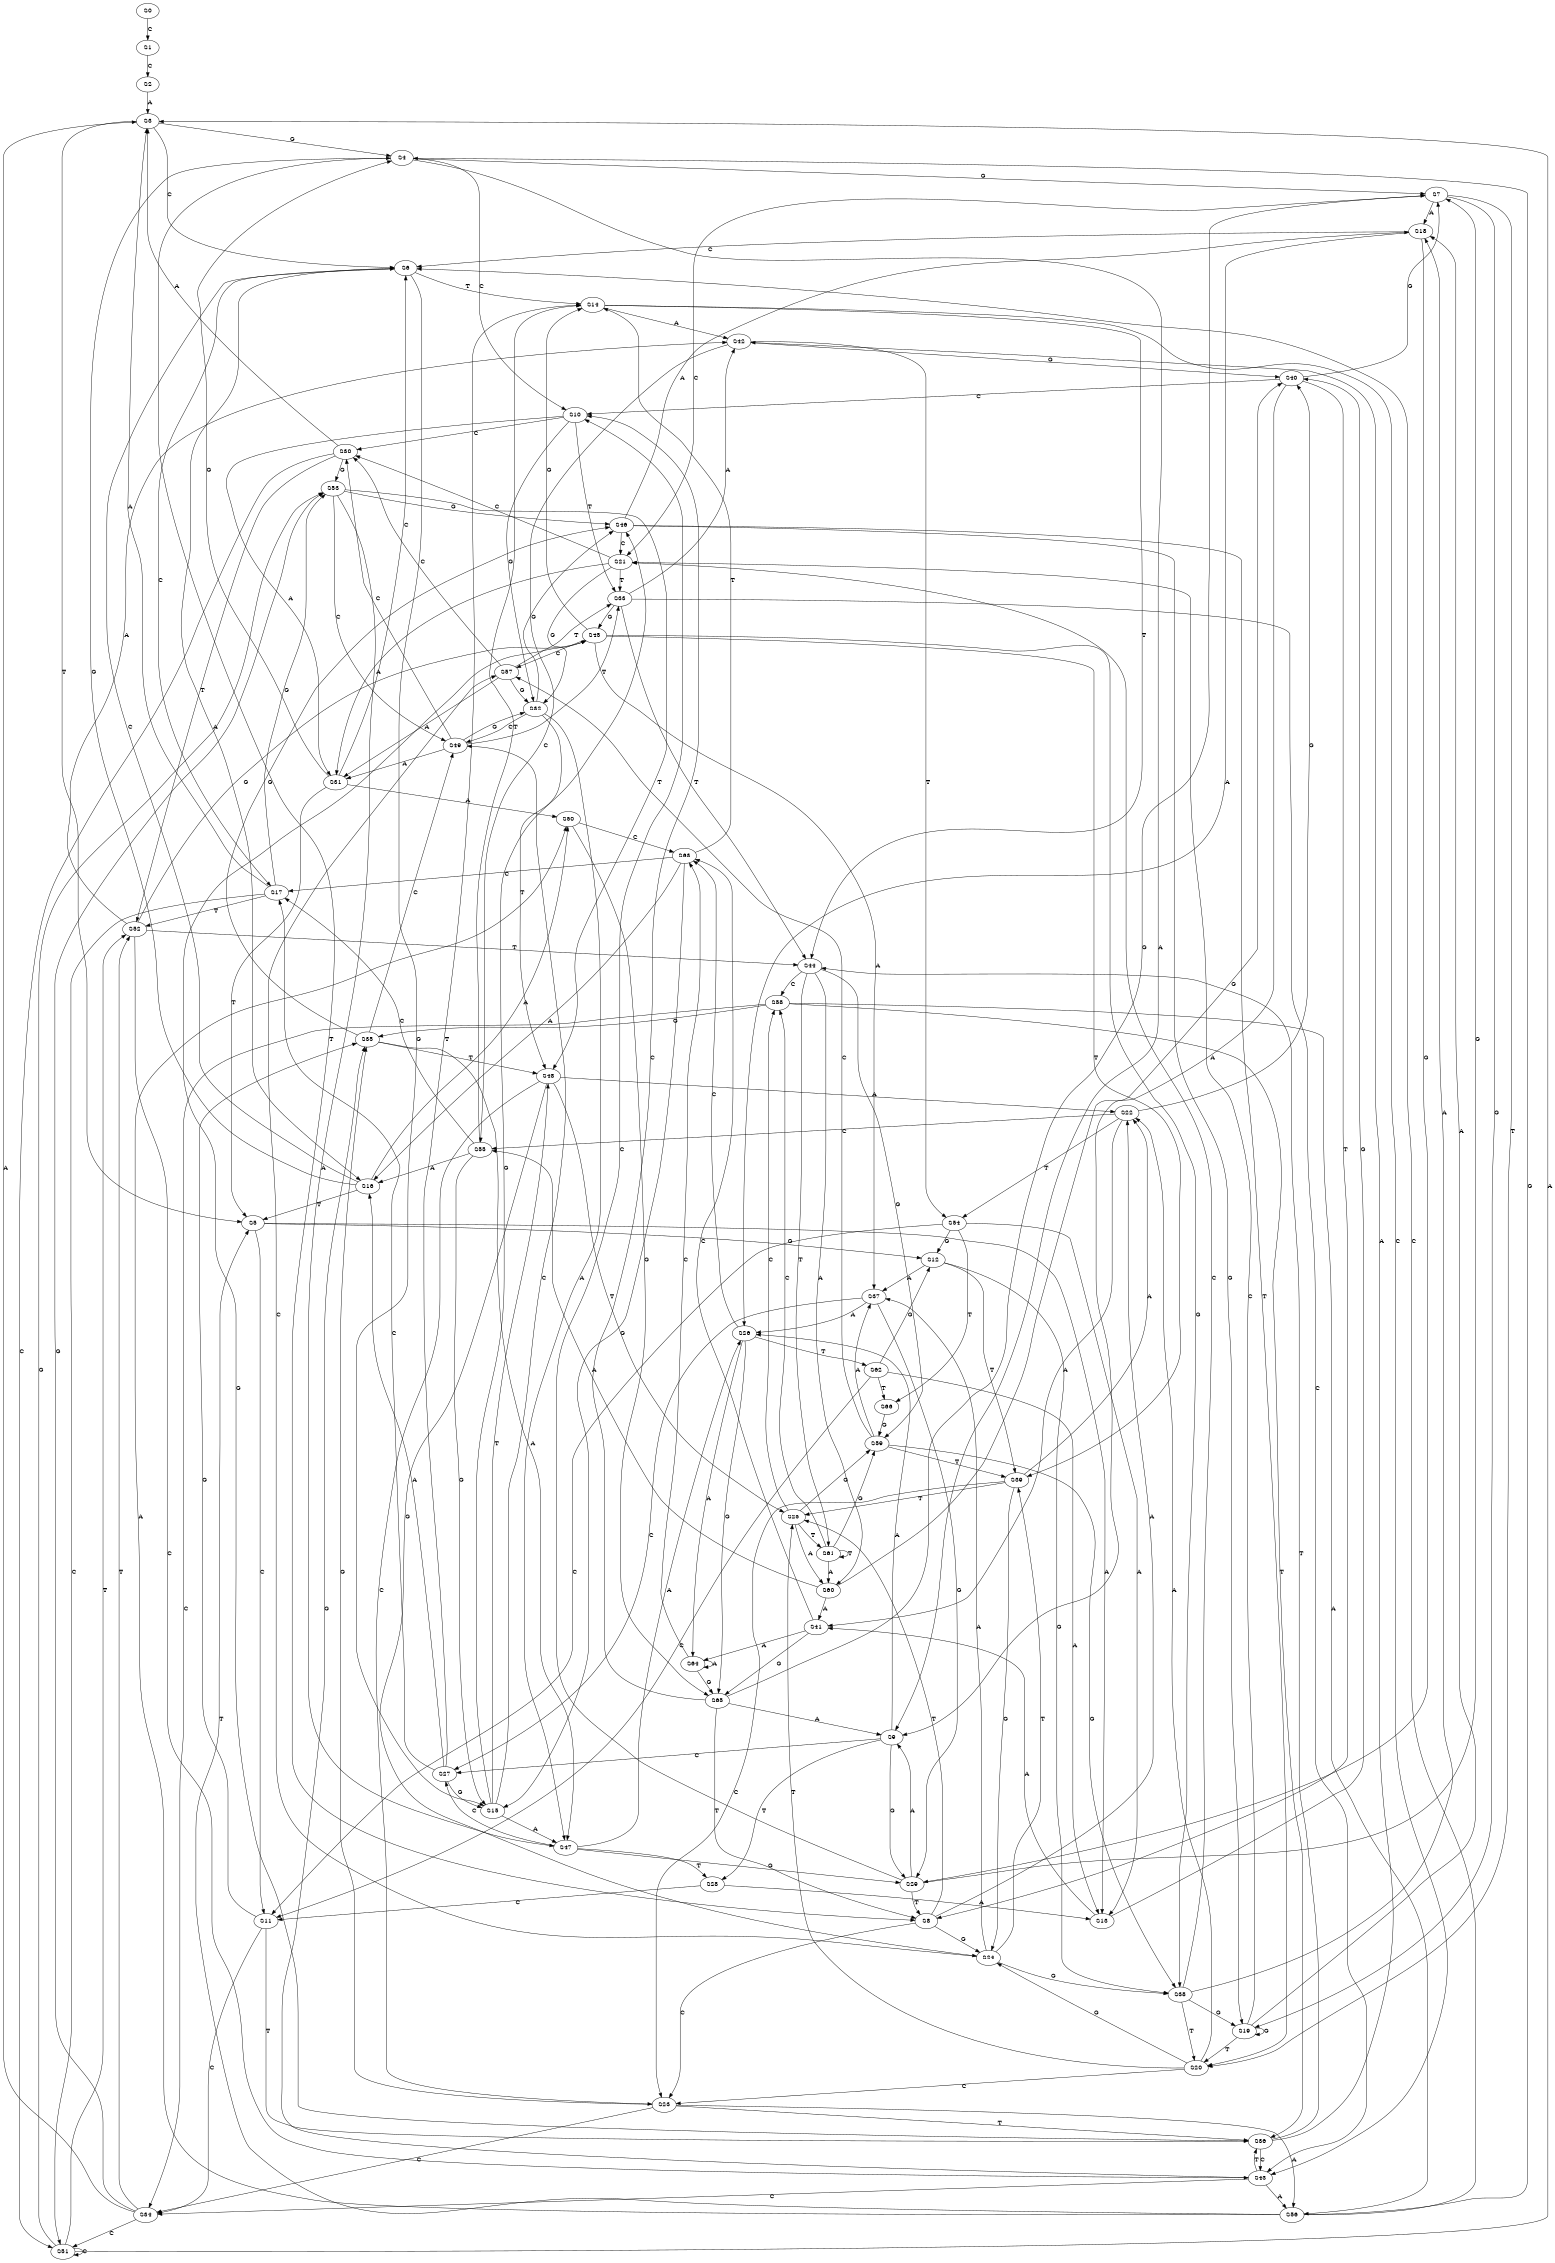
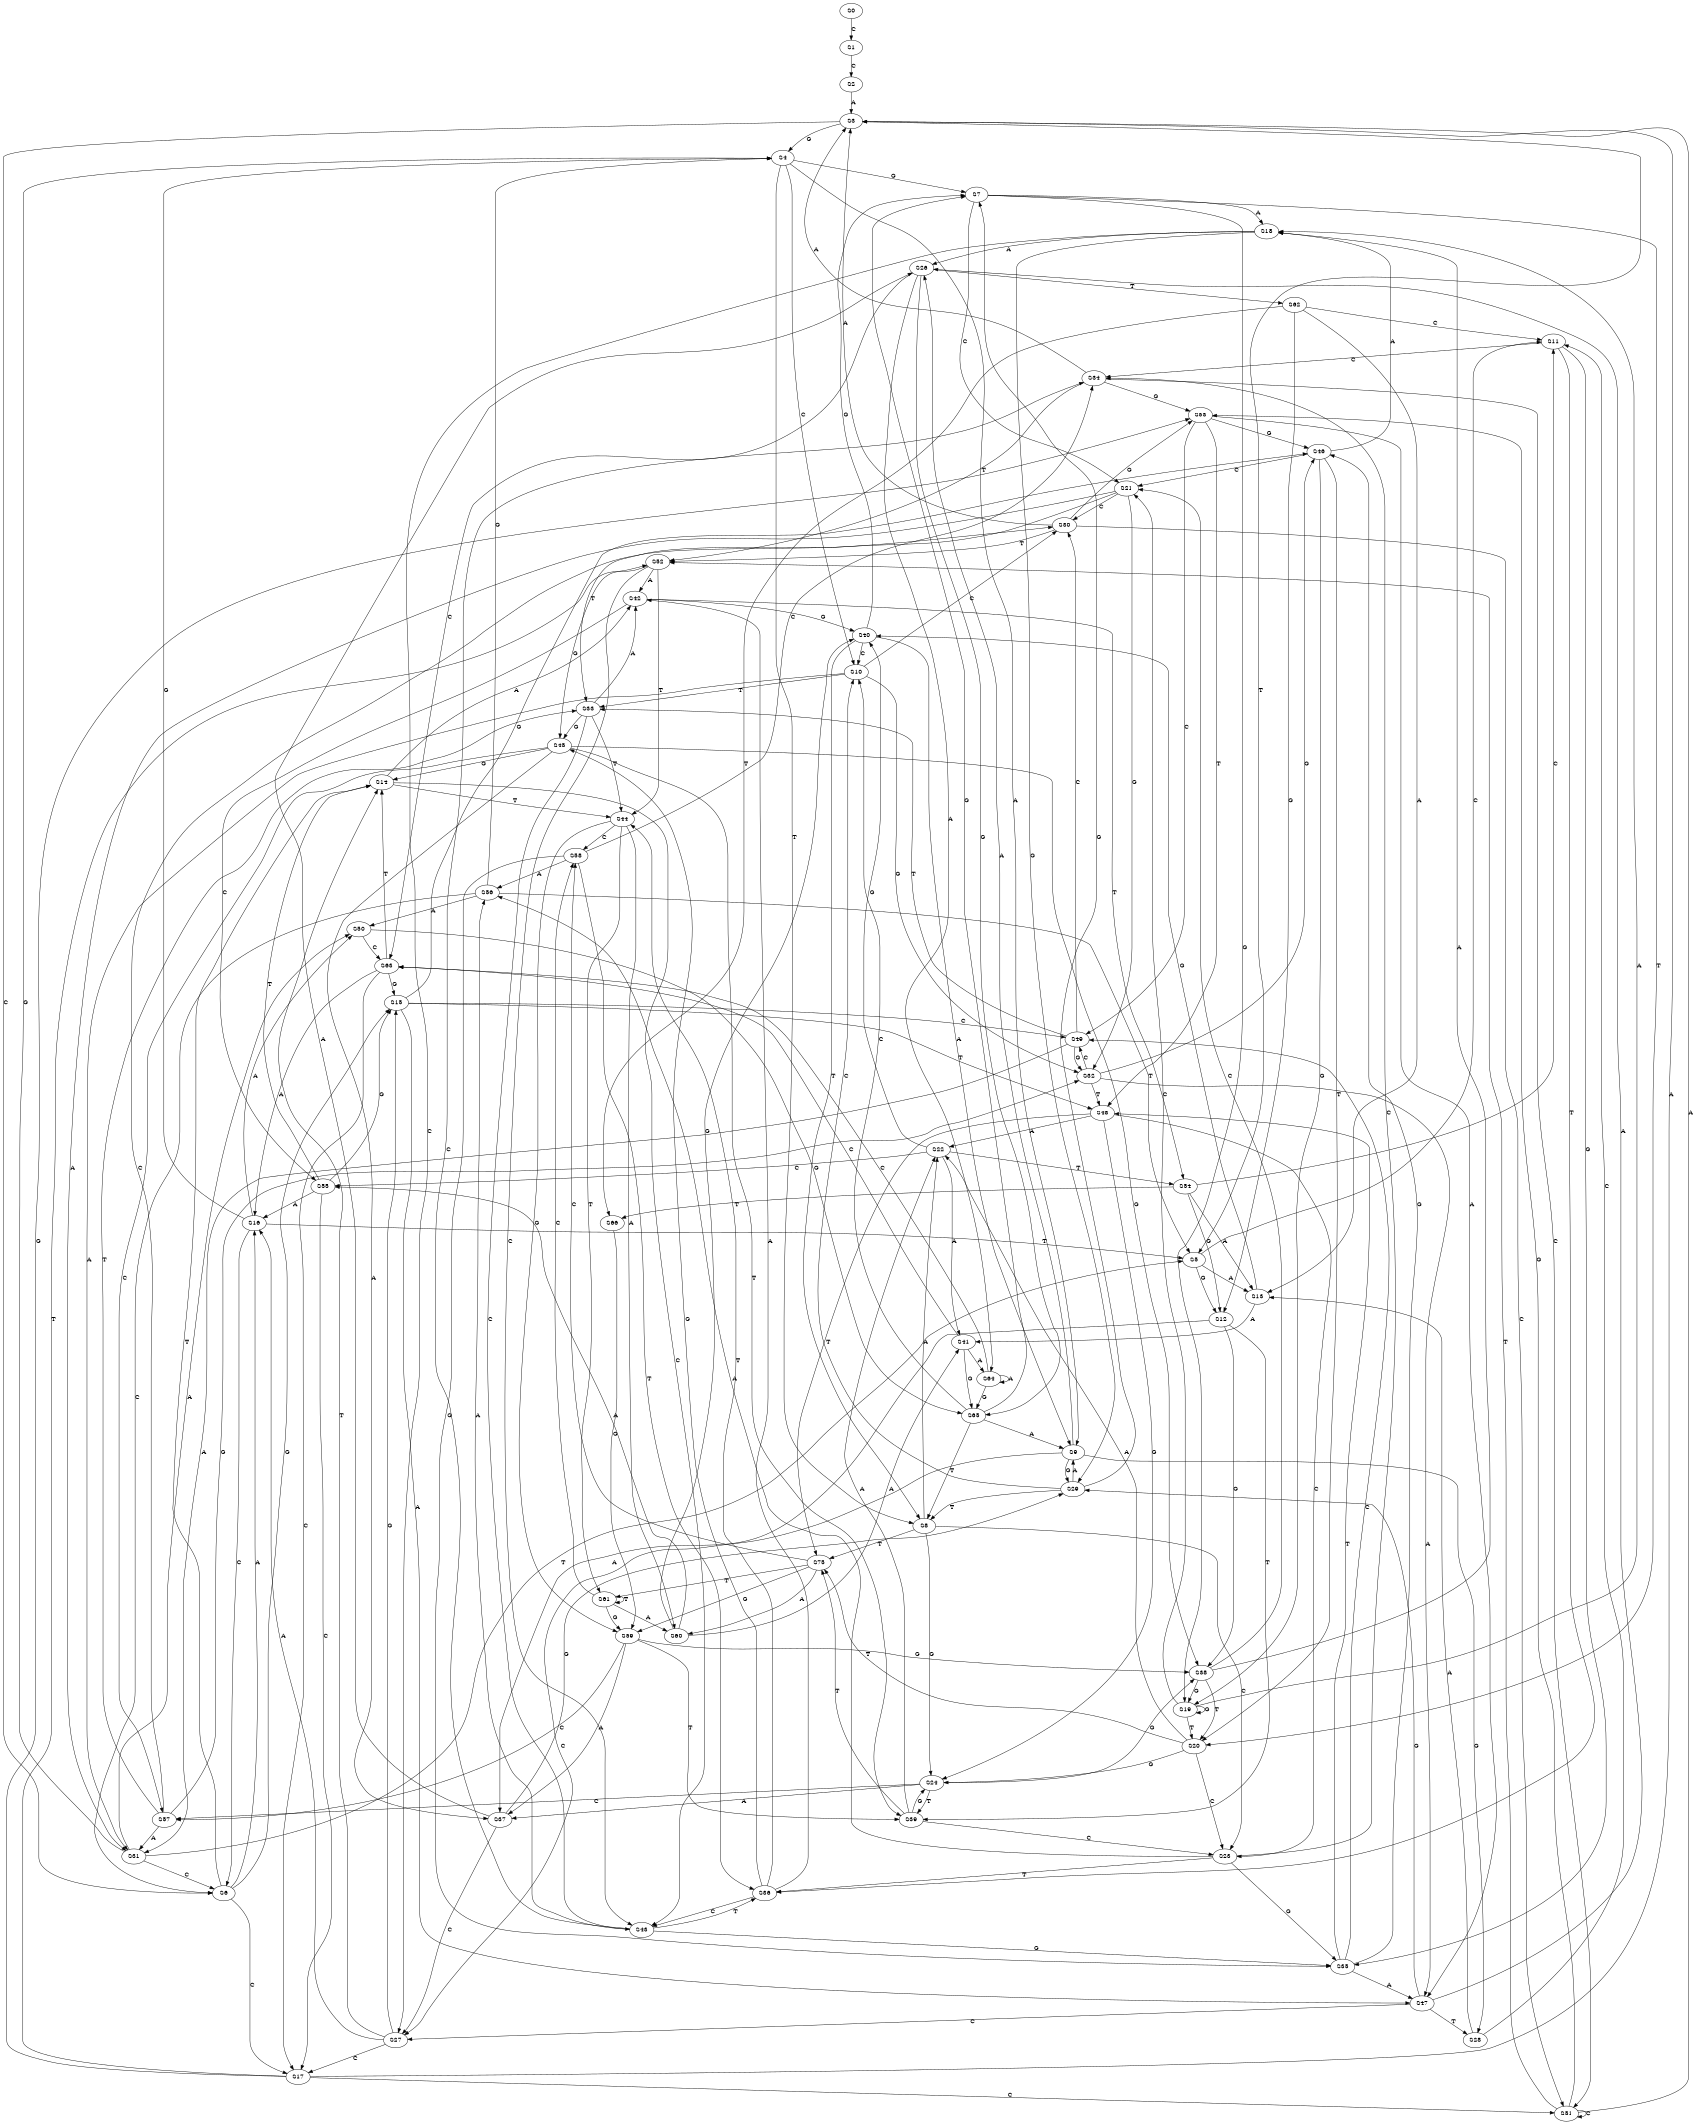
(915, 239) -> (410, 803)
(793, 1517) -> (819, 1563)
(764, 1811) -> (1477, 1746)
